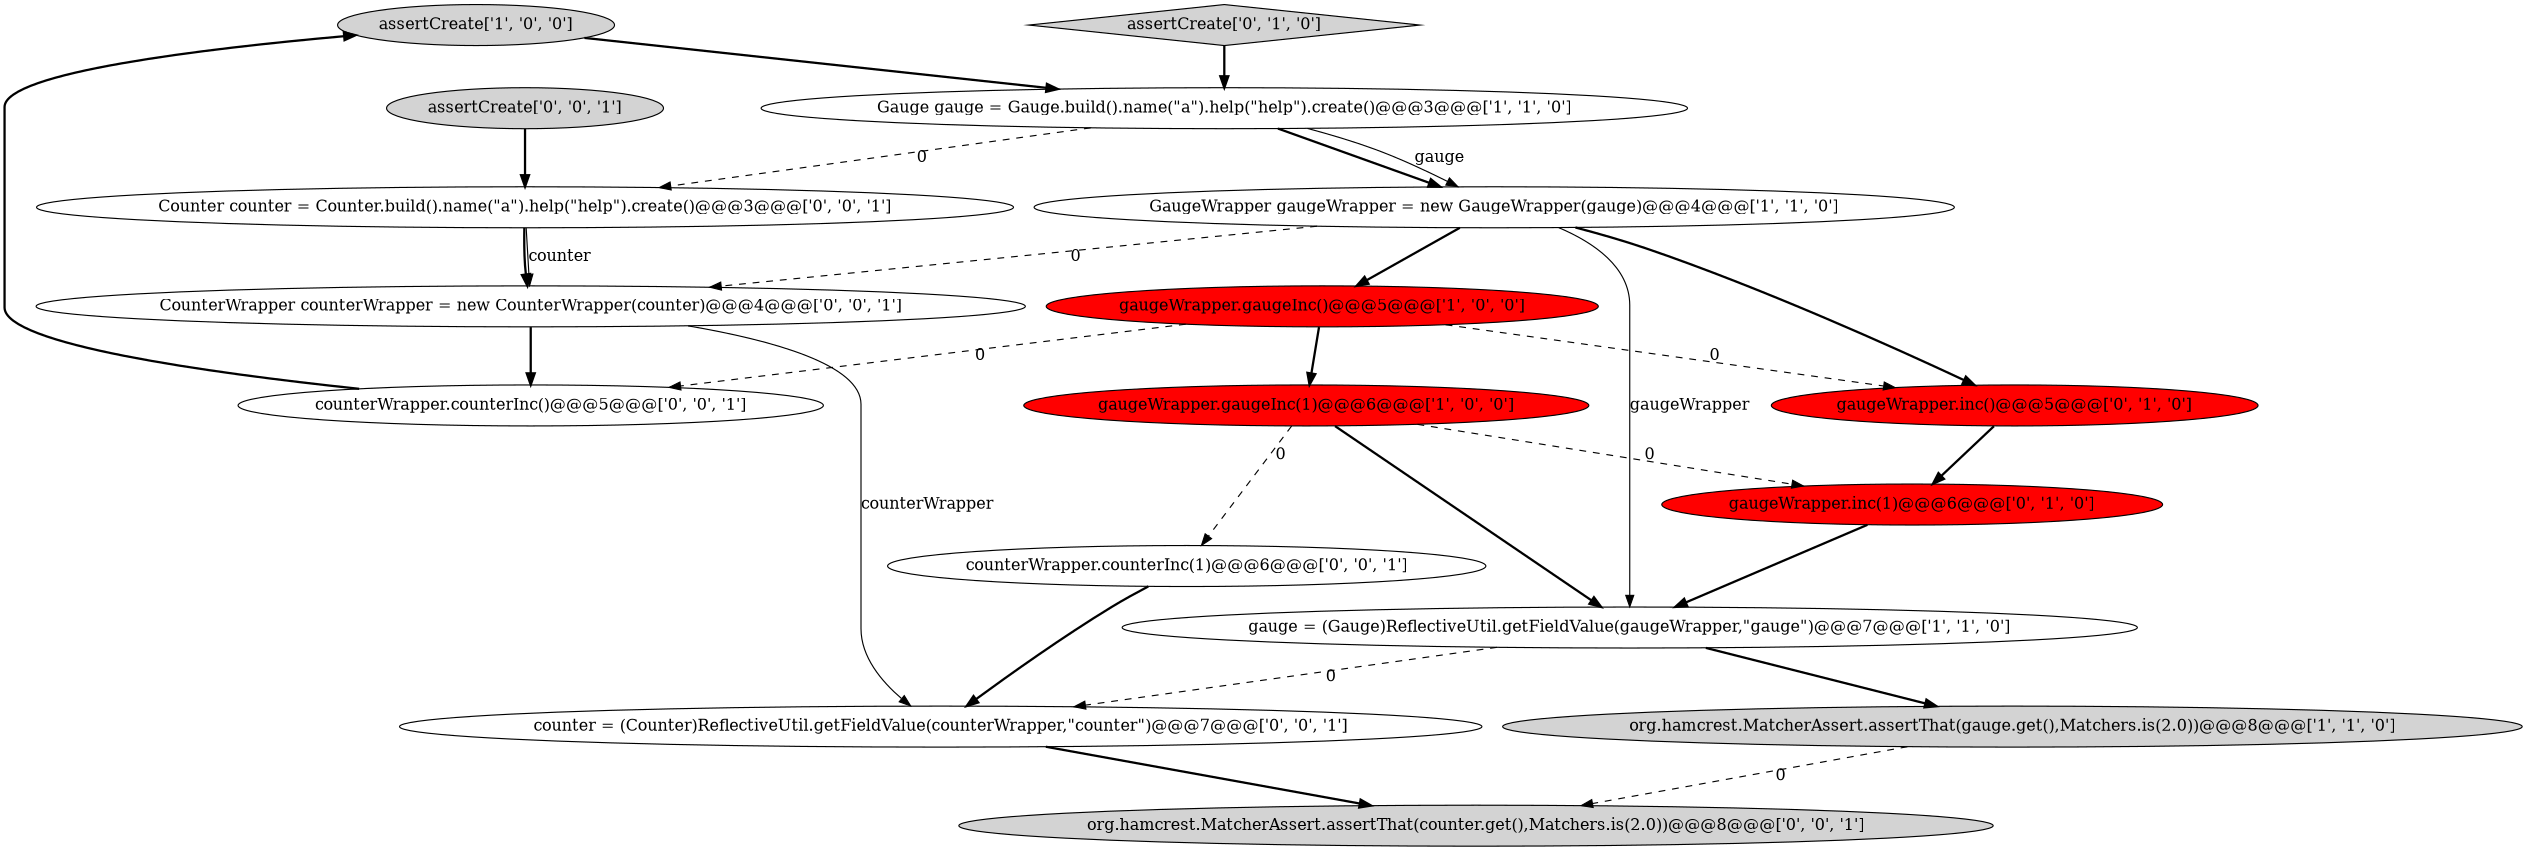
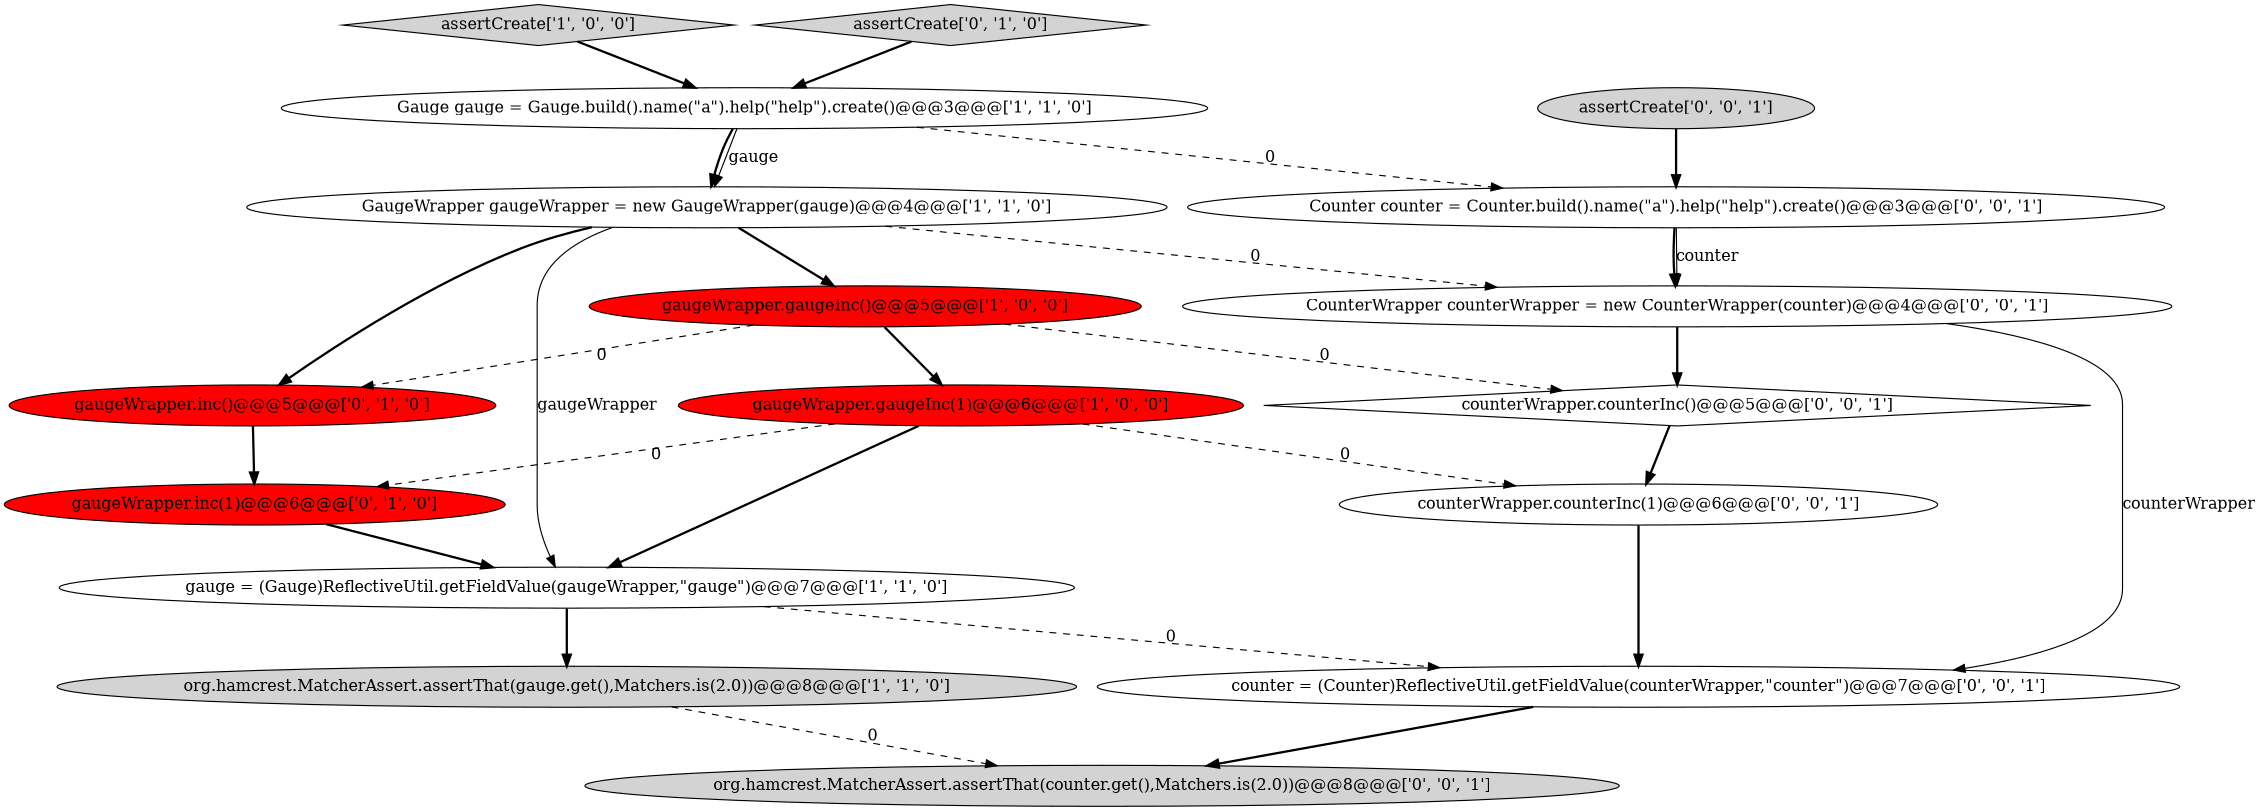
(476, 25) -> (538, 25)
(5, 216) -> (1660, 449)
(531, 405) -> (1677, 405)
